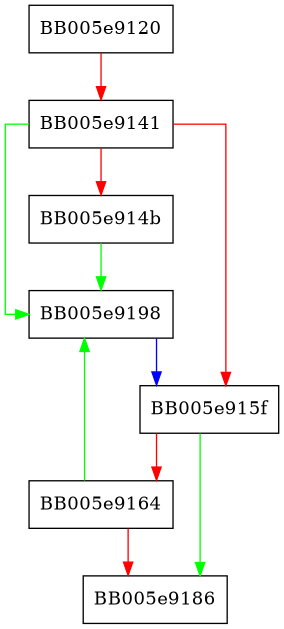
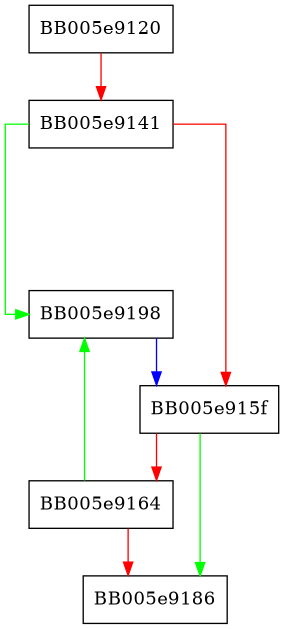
(101, 219) -> none
